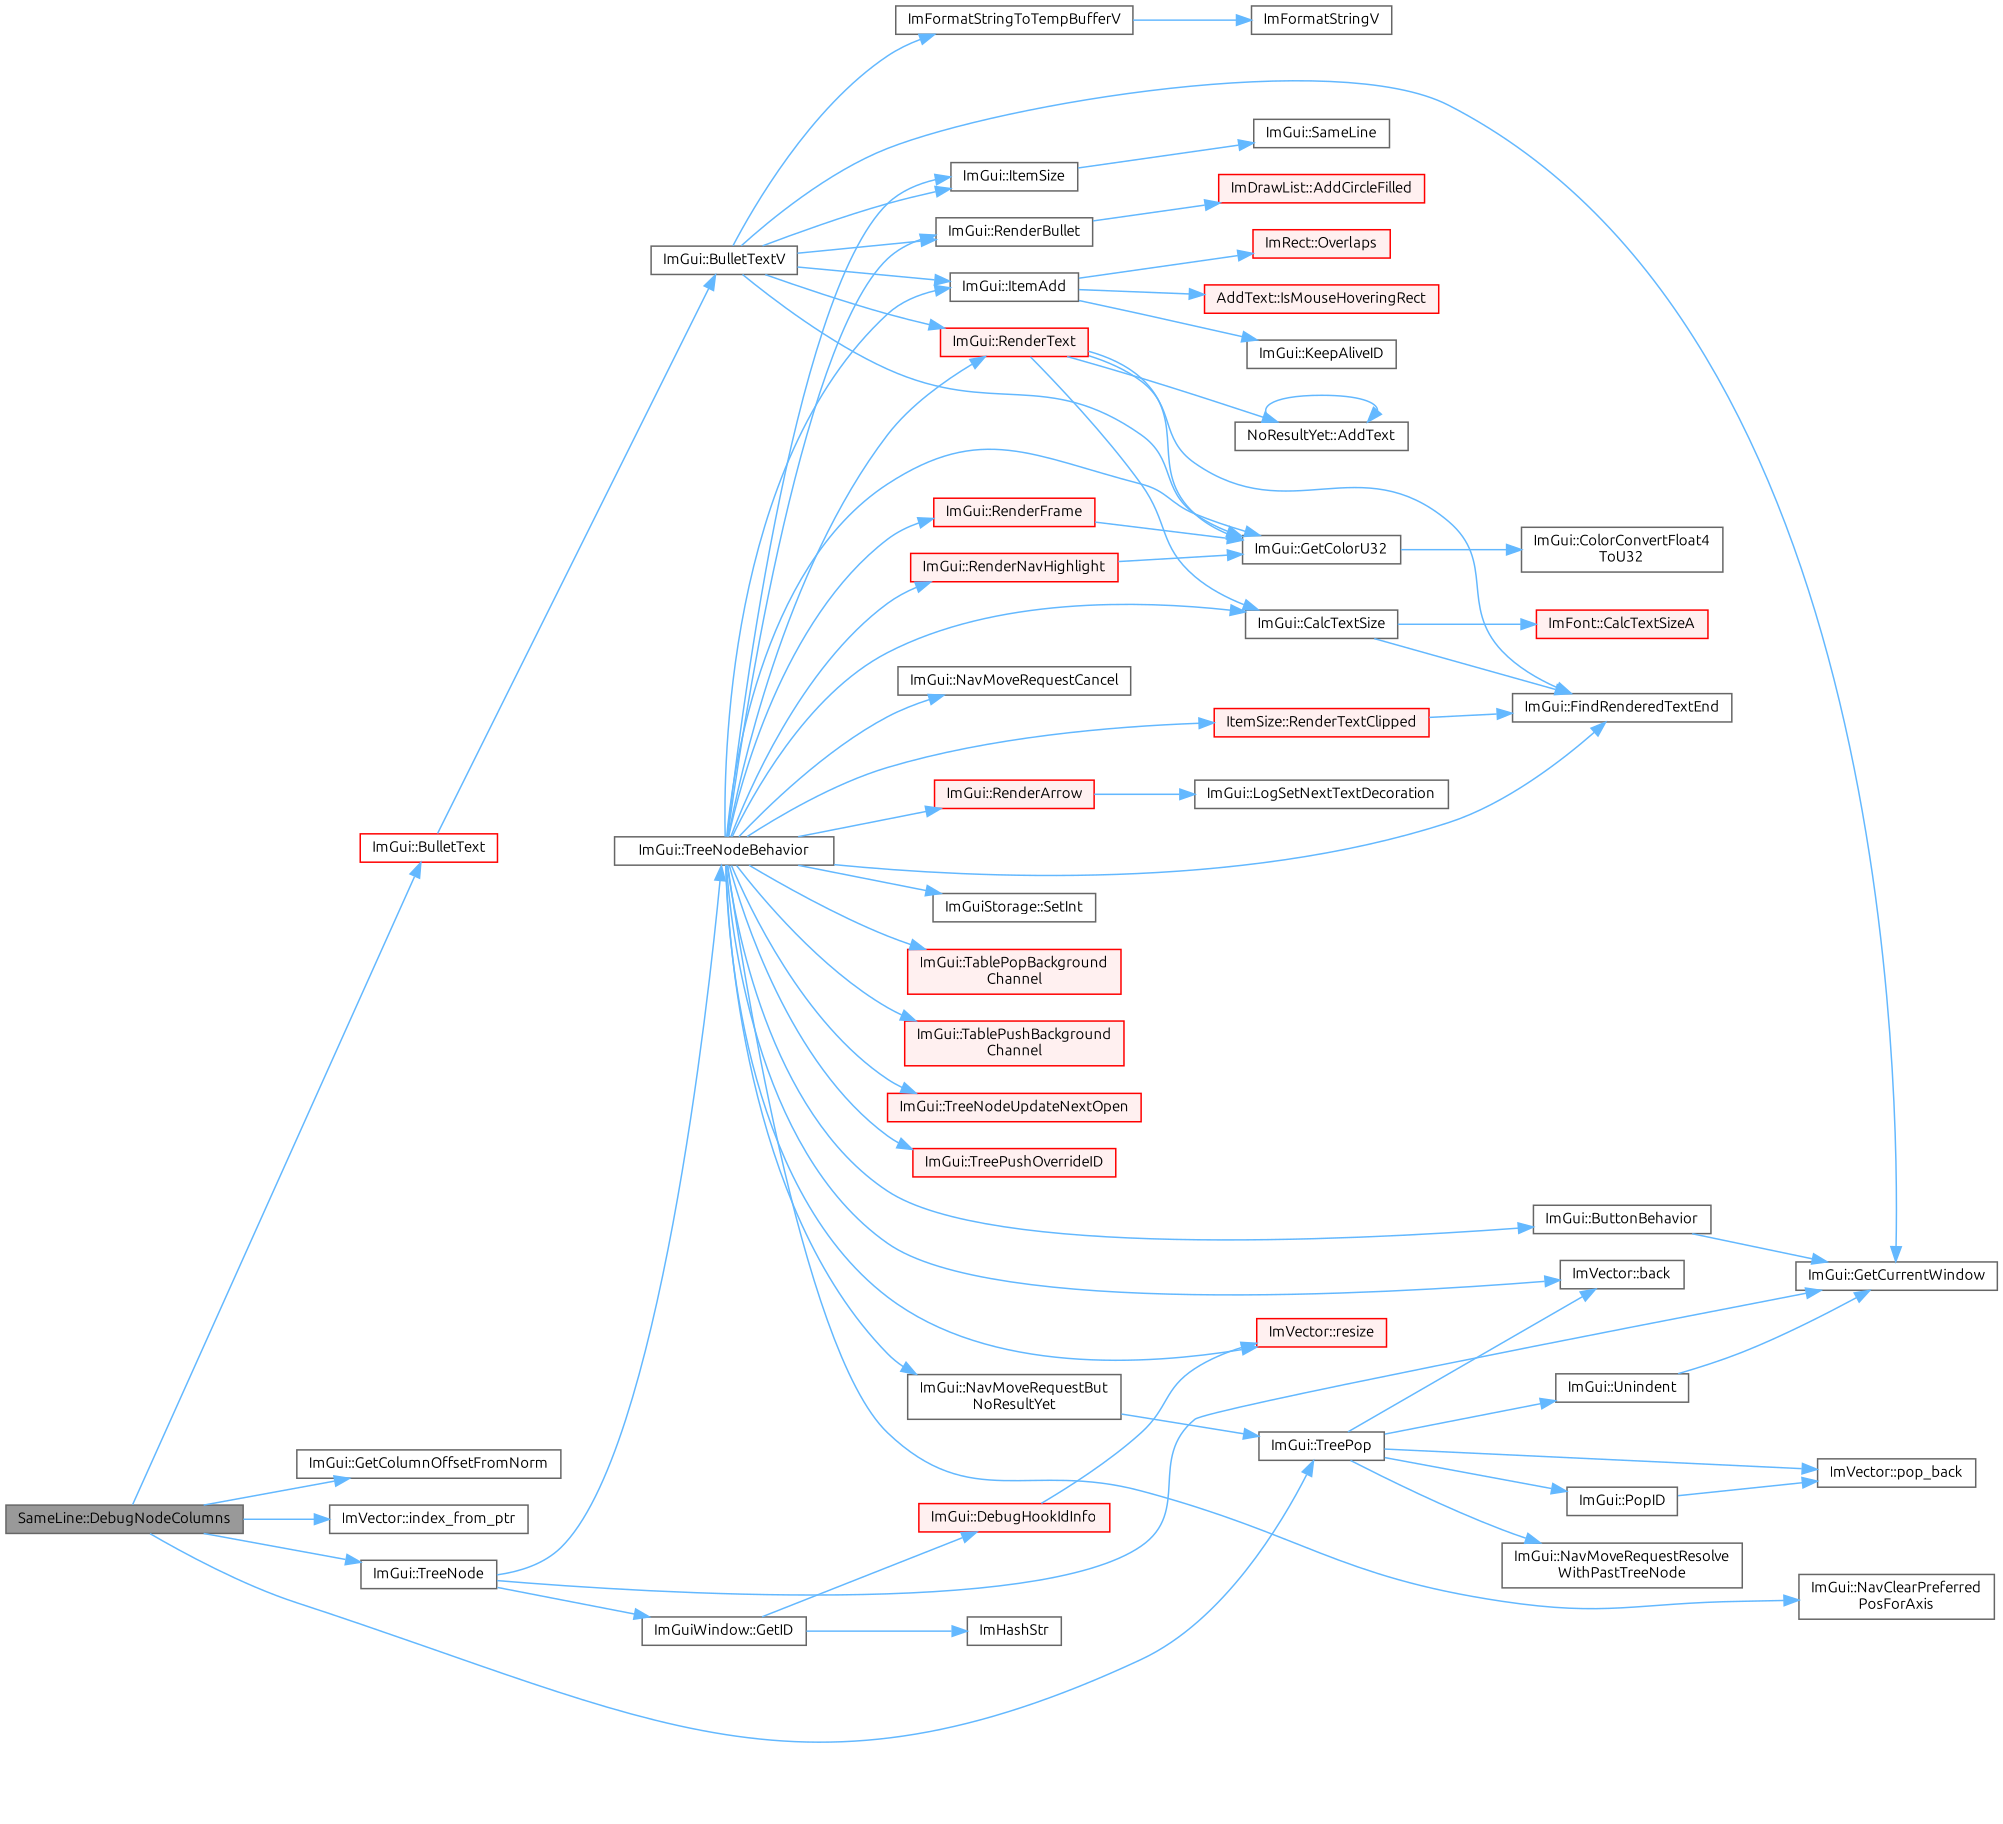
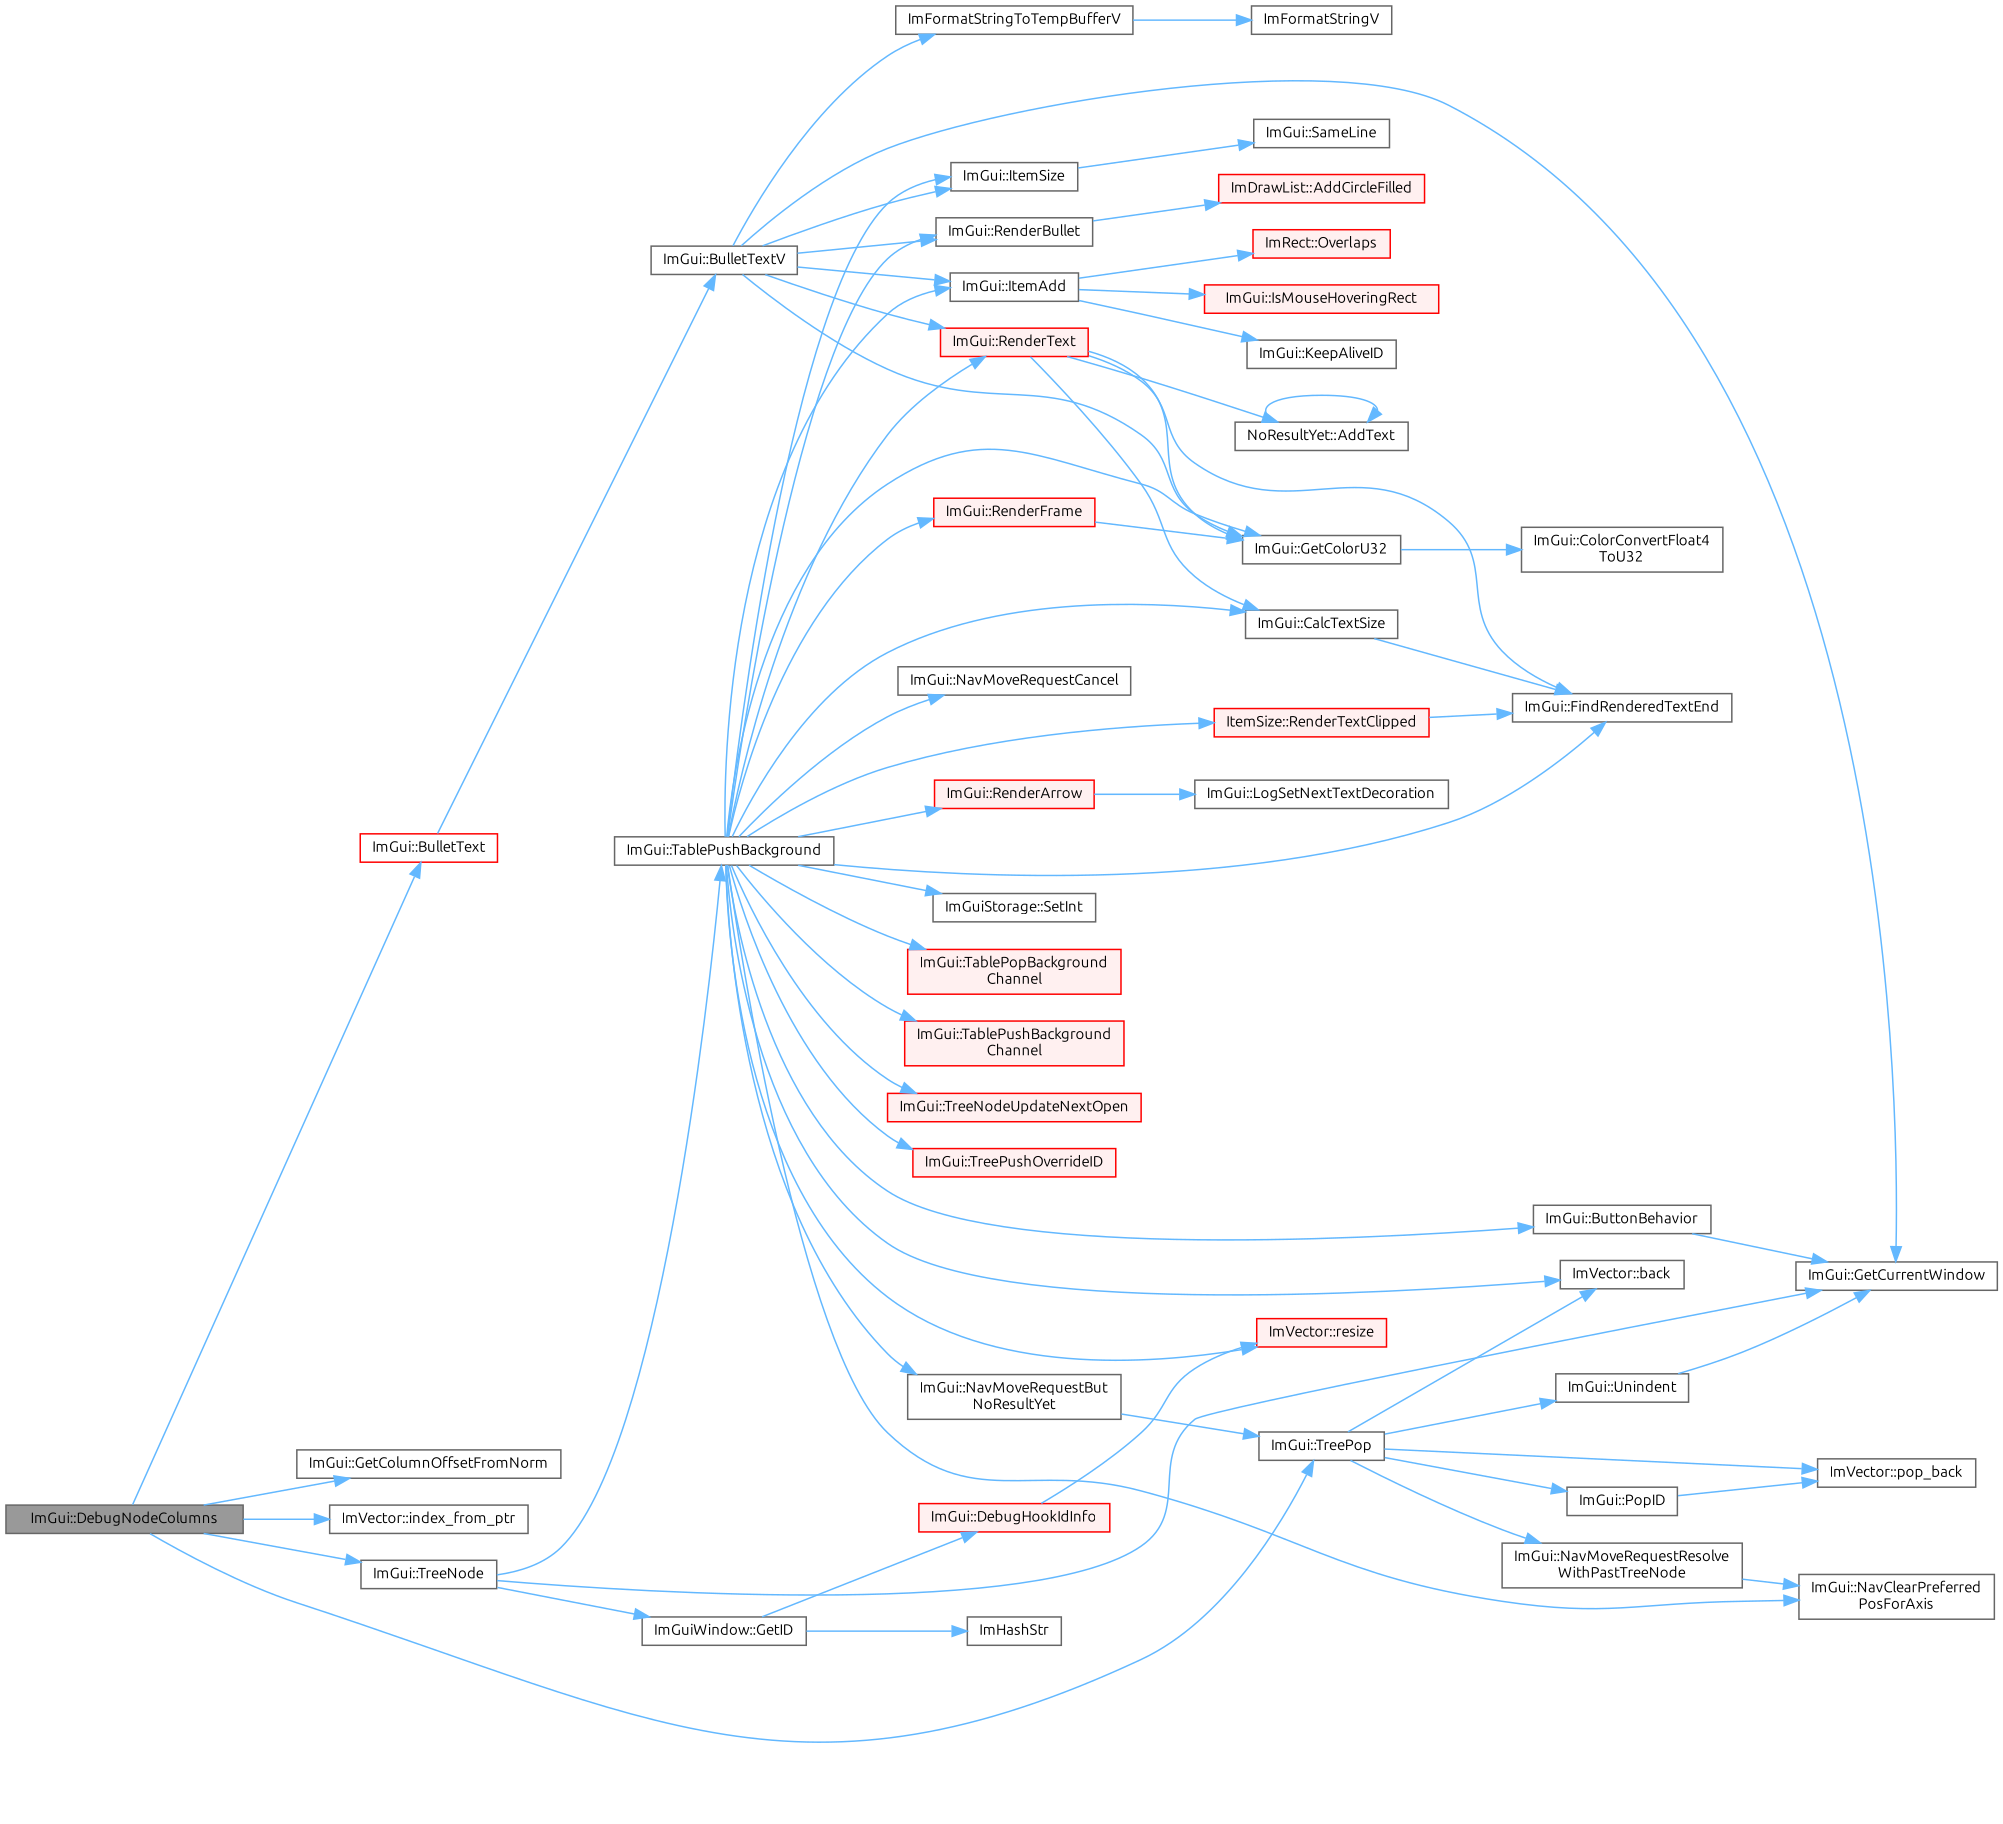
(1322, 299) -> (1322, 299)
(1014, 568) -> none
(1622, 624) -> none
(724, 851) -> (724, 851)
(125, 1519) -> (125, 1519)
none -> (1763, 1582)
